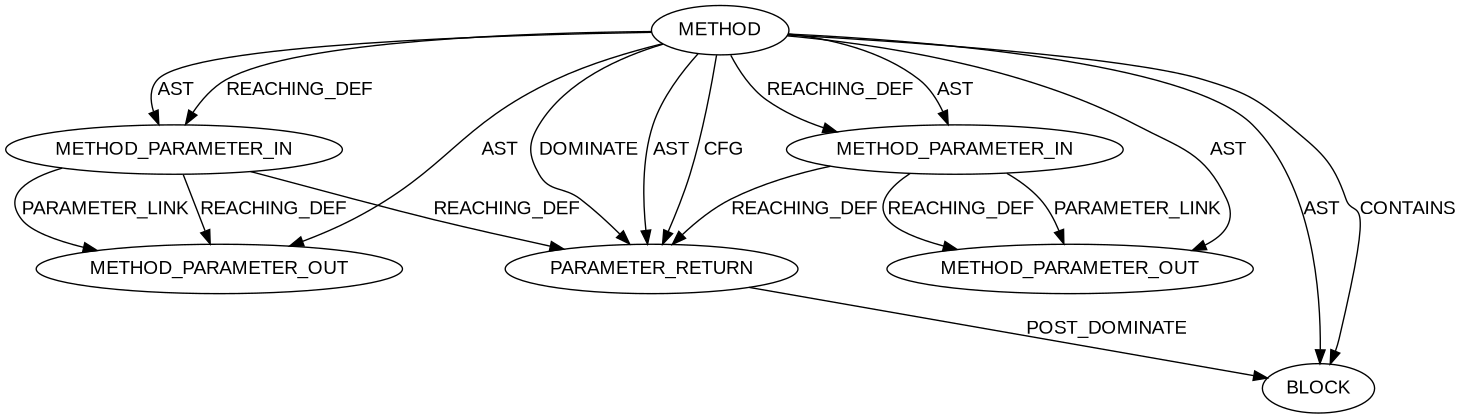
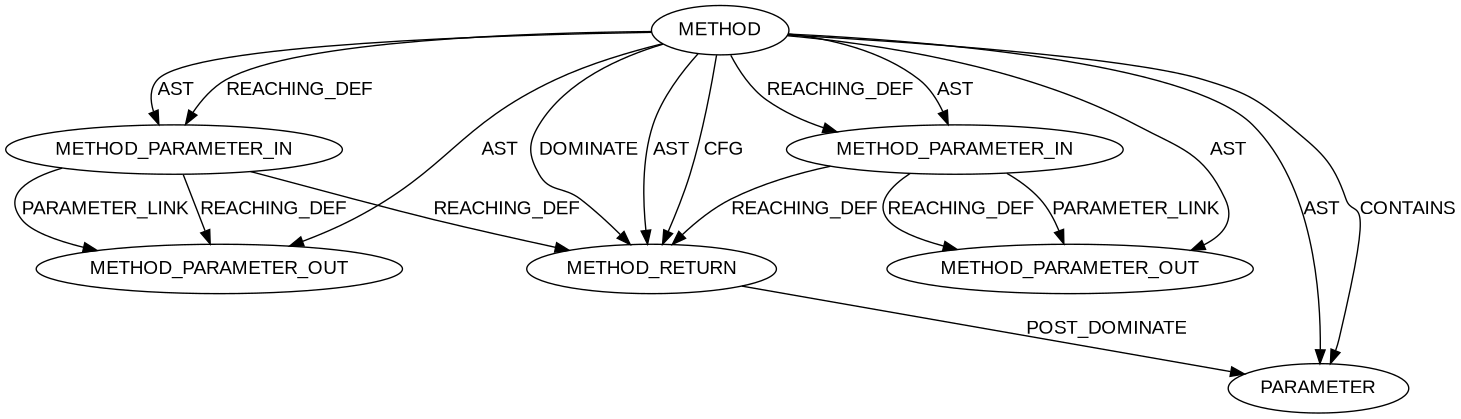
(652, 269) -> (652, 269)
(1318, 388) -> (1318, 388)
